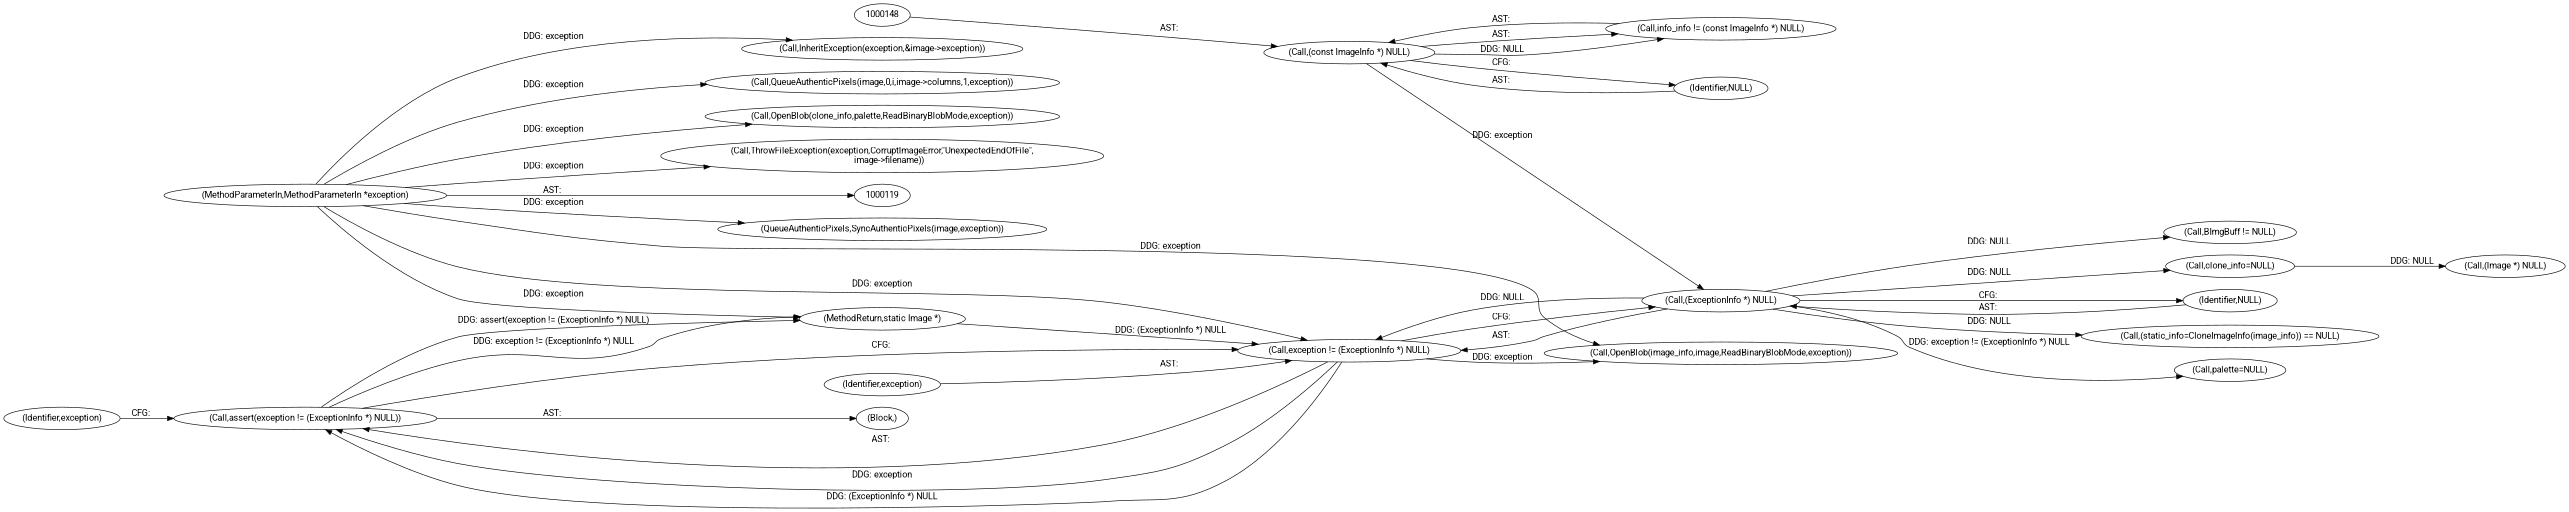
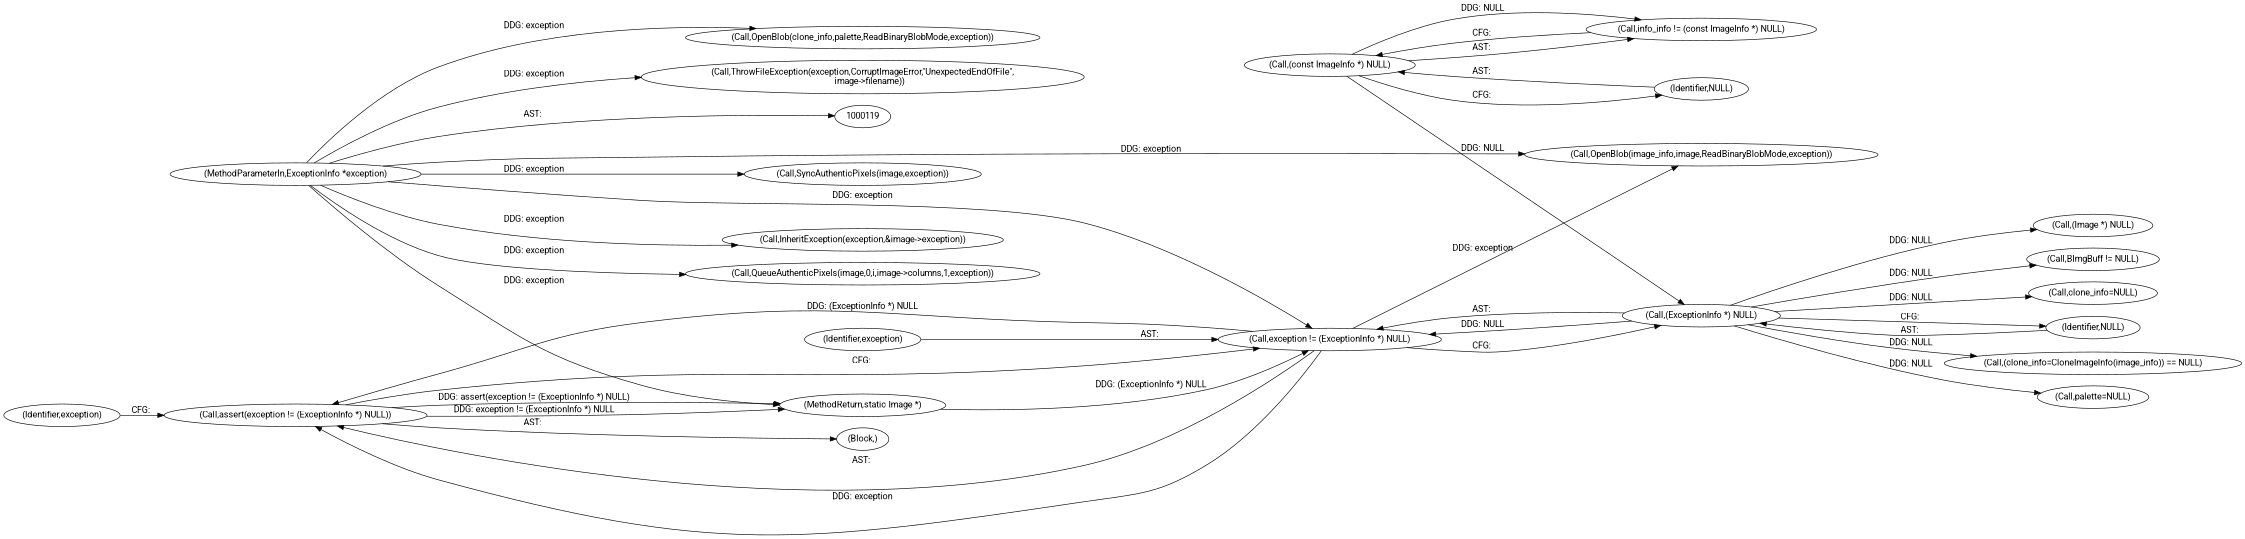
(882, 15) -> none
(1503, 20) -> (1483, 34)
(1503, 136) -> (1483, 149)
(305, 195) -> (296, 174)
(882, 229) -> (863, 174)
(2367, 266) -> (1878, 258)
(2230, 336) -> (2093, 363)
(1989, 342) -> (1911, 364)
